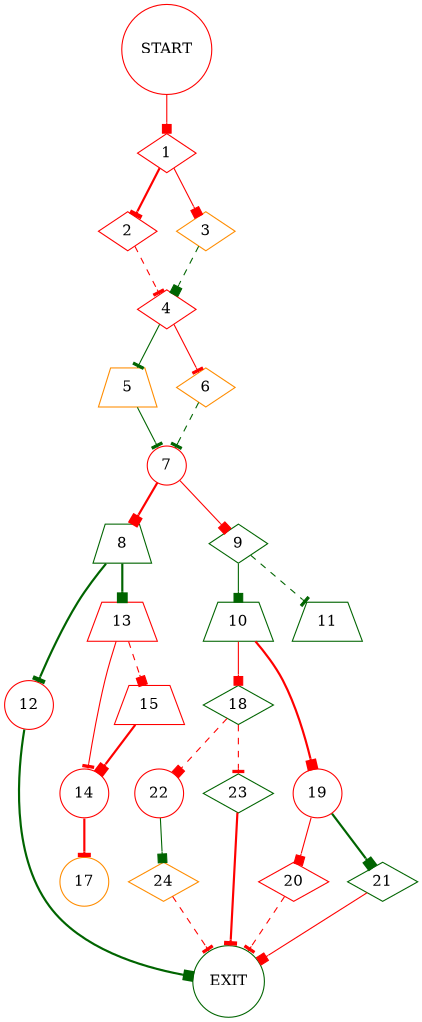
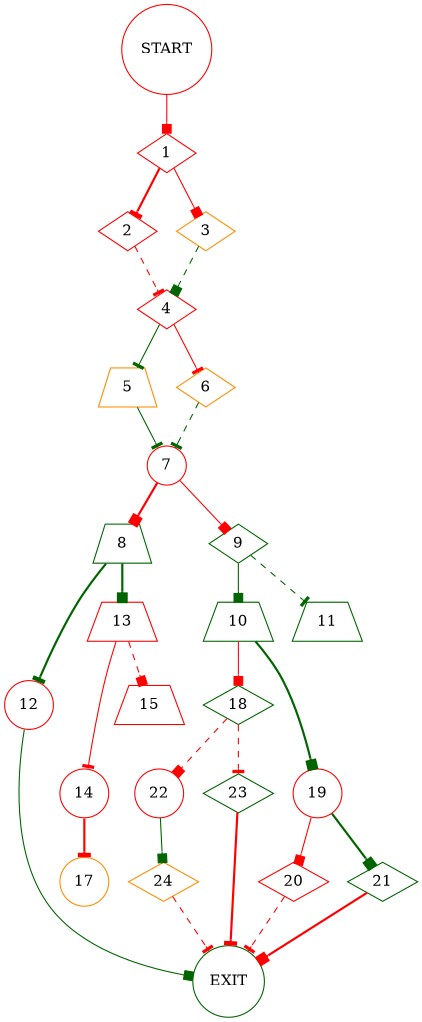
(290, 696) -> (290, 696)
(120, 744) -> none
(42, 893) -> (42, 893)
(318, 924) -> (318, 924)
